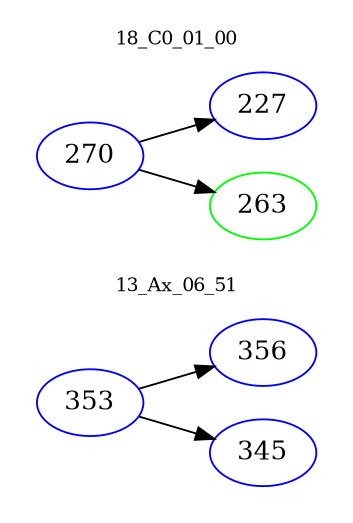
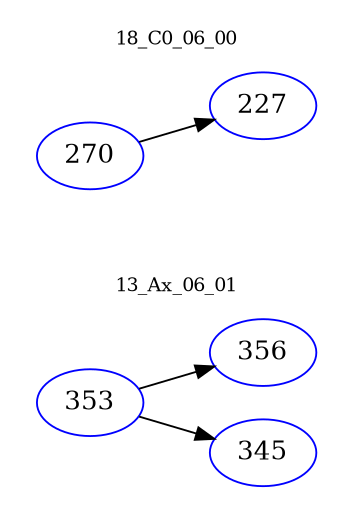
(177, 40) -> (177, 40)
(263, 206) -> none
(177, 287) -> (177, 287)
